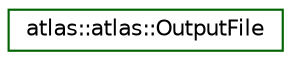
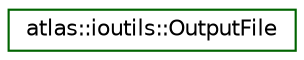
(146, 30) -> (152, 30)
